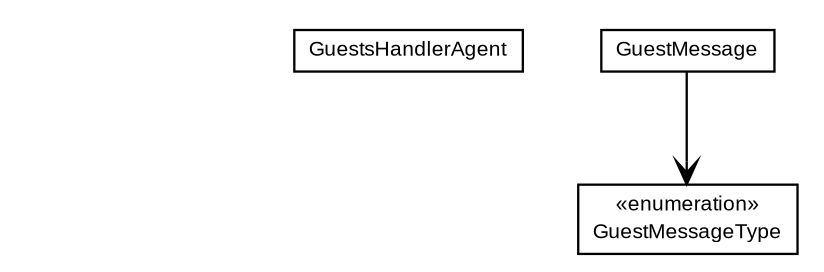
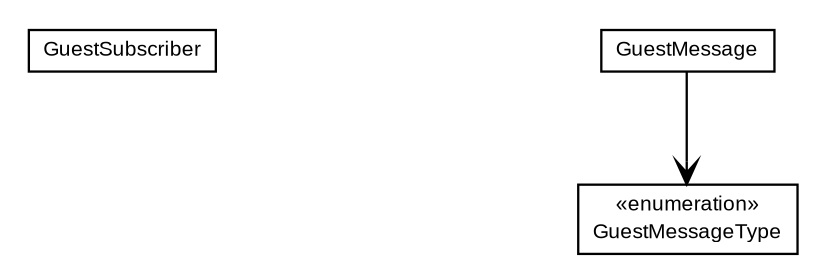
none -> (121, 51)
(407, 51) -> none
